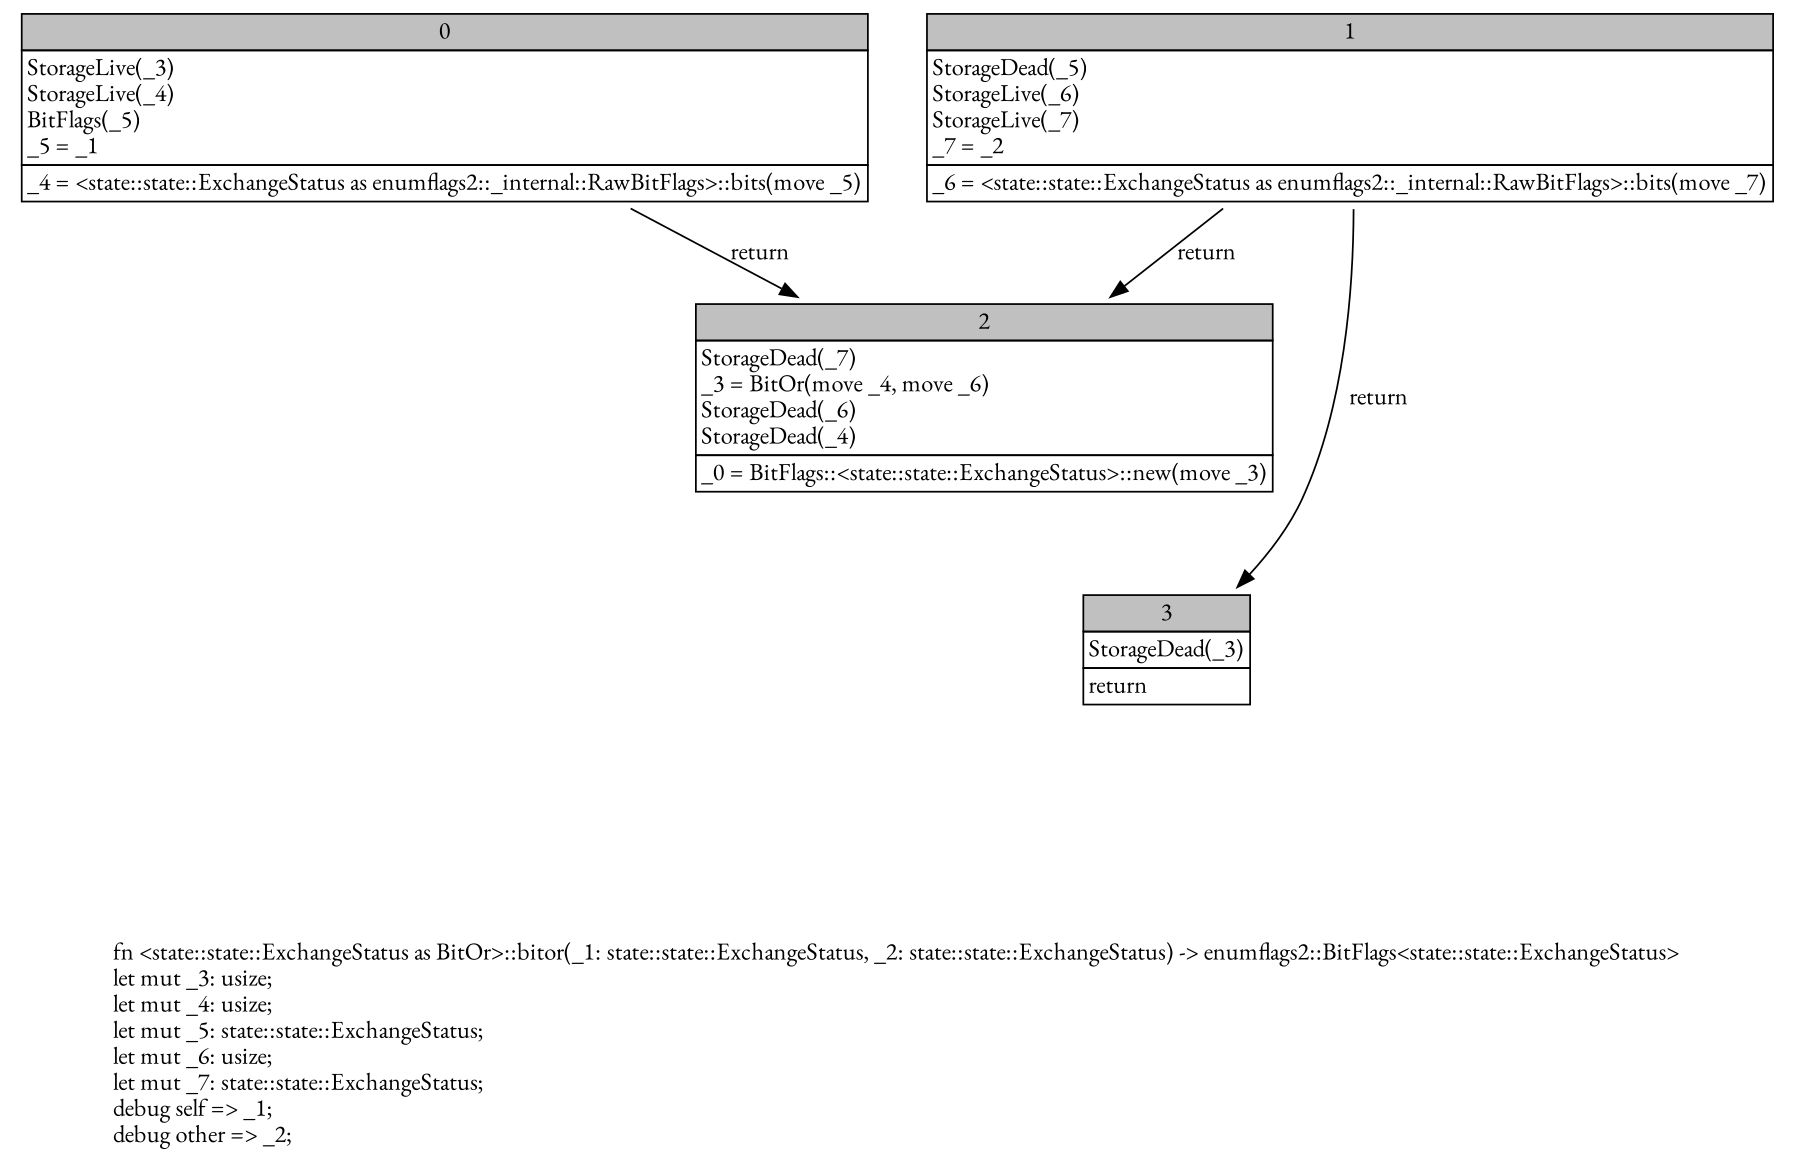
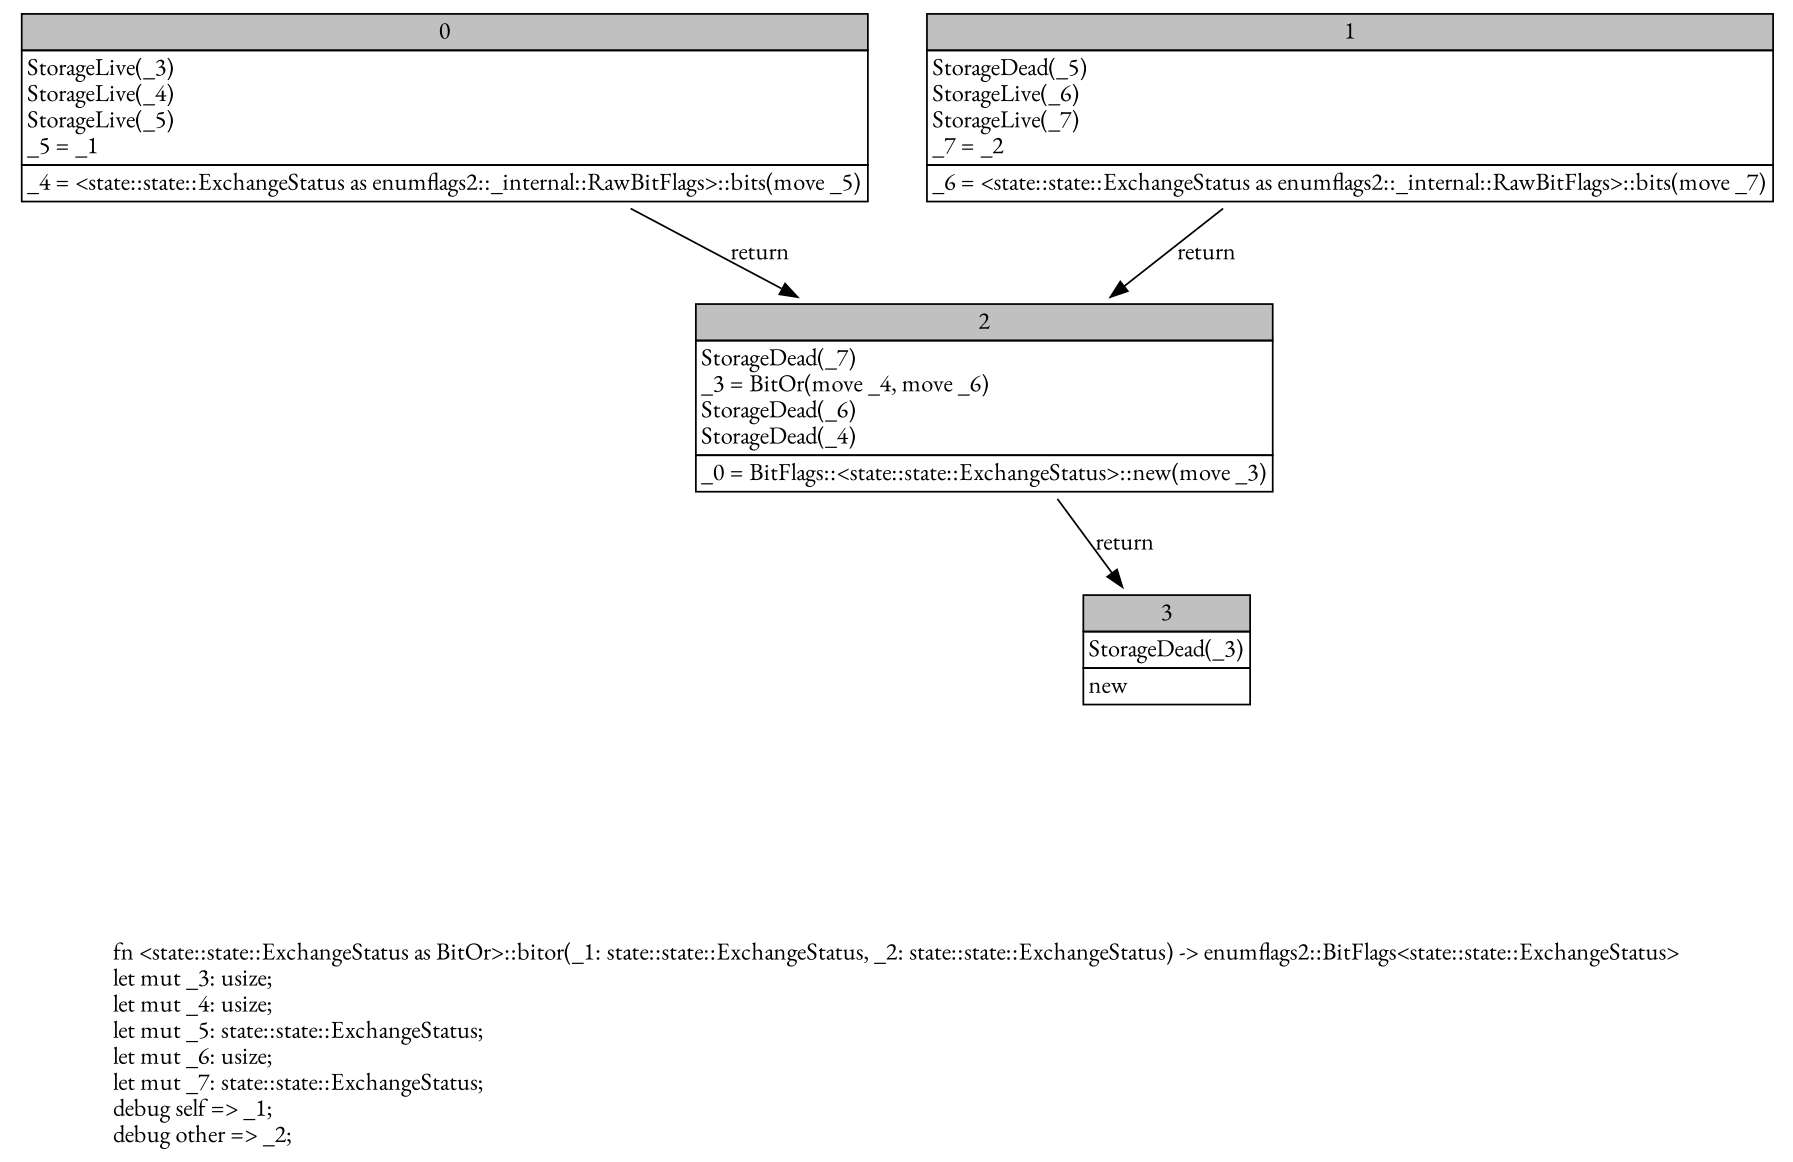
(84, 120) -> (101, 120)
(1334, 402) -> (1085, 536)
(1118, 685) -> (1109, 685)
